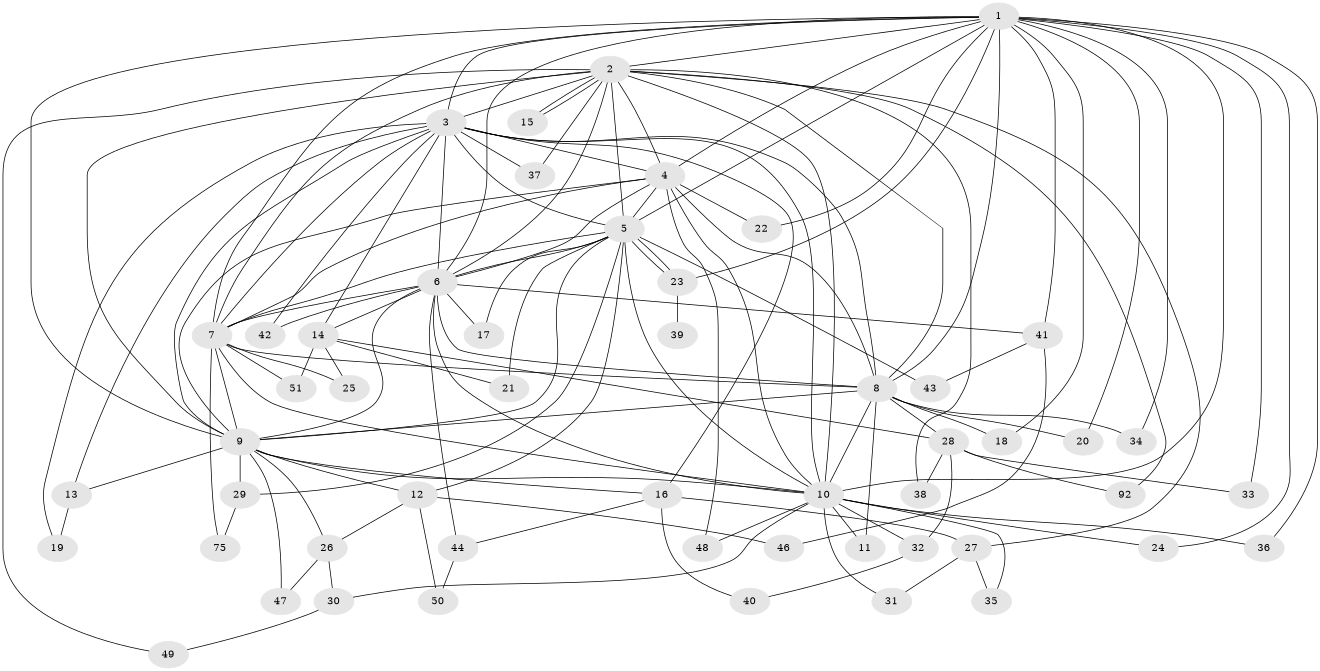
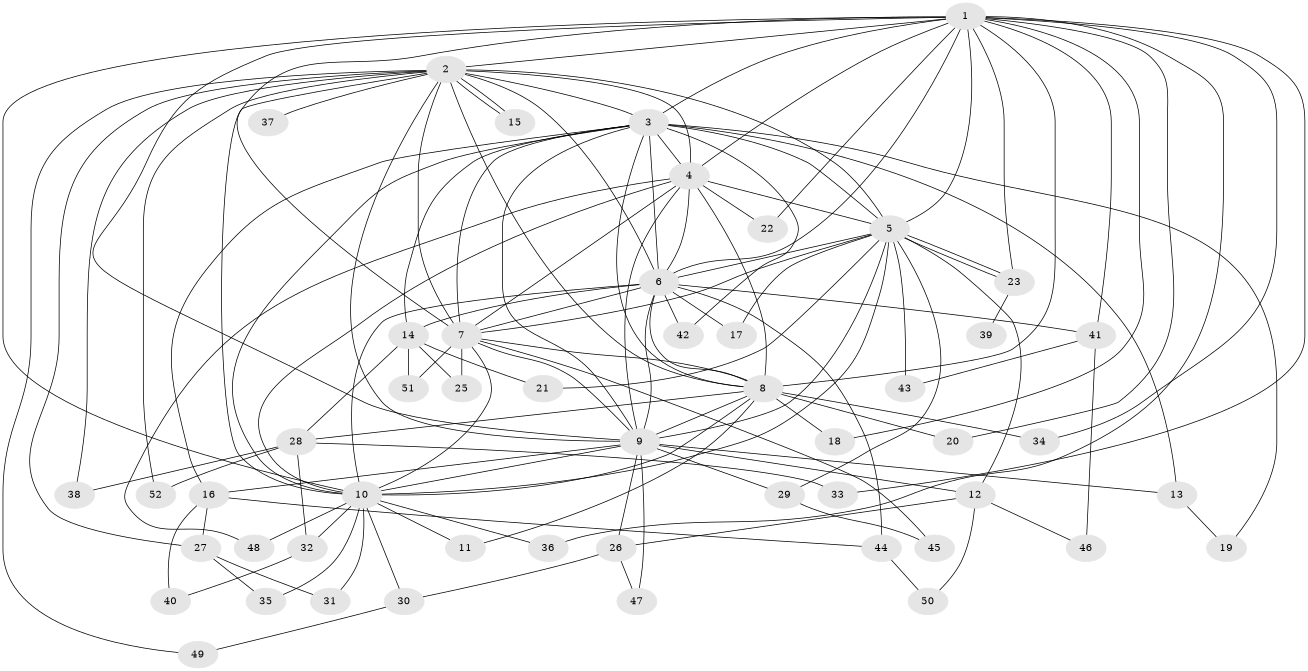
(492, 150) -> none
(1125, 495) -> (156, 495)
(220, 548) -> (935, 548)
(1159, 548) -> none
